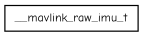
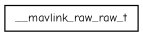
(72, 18) -> (72, 18)
